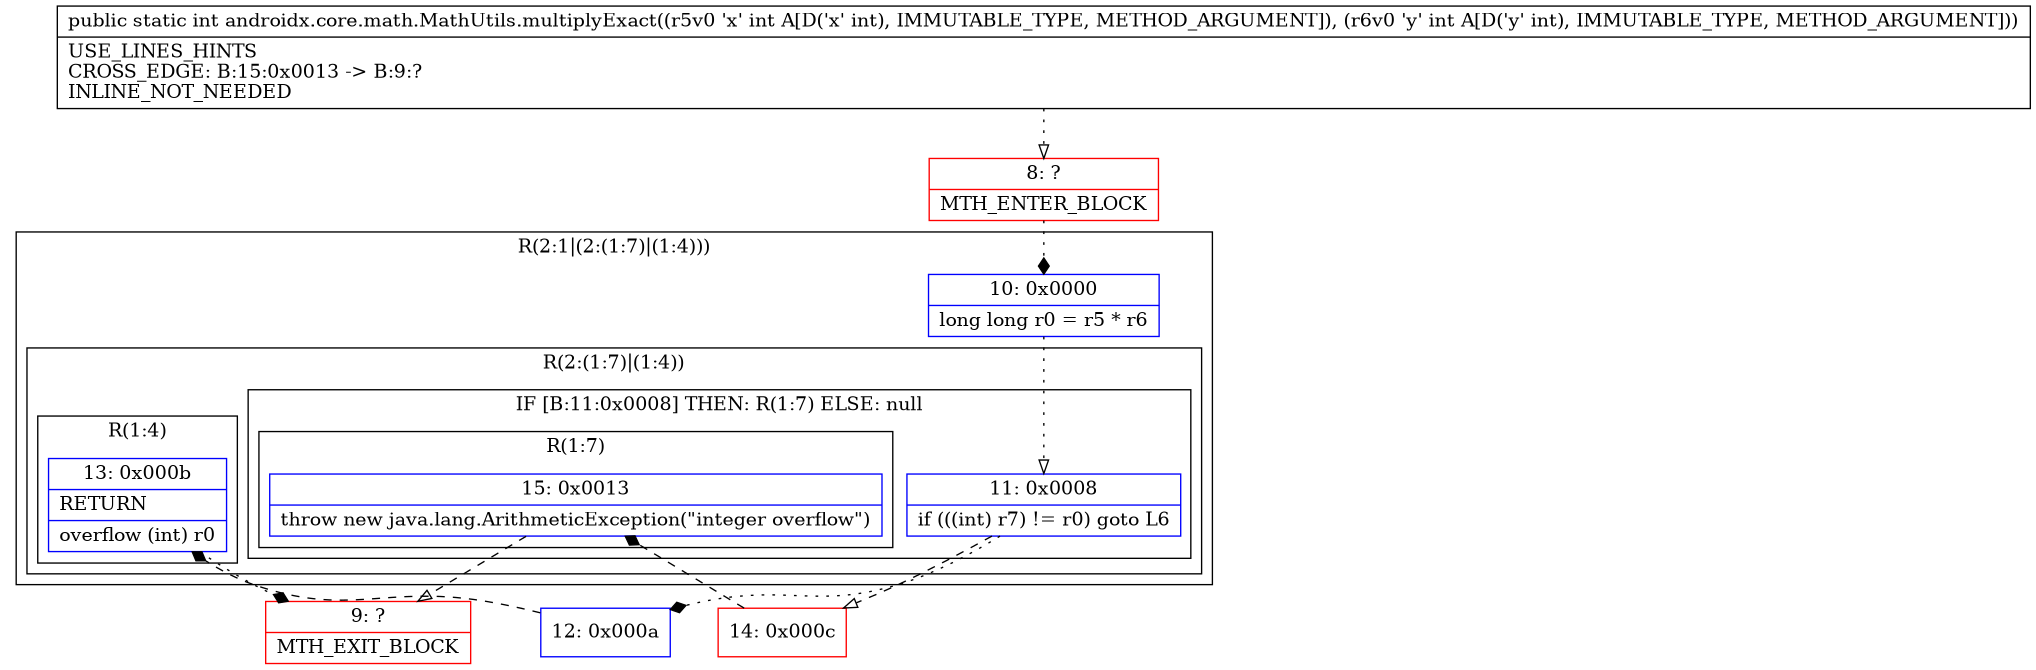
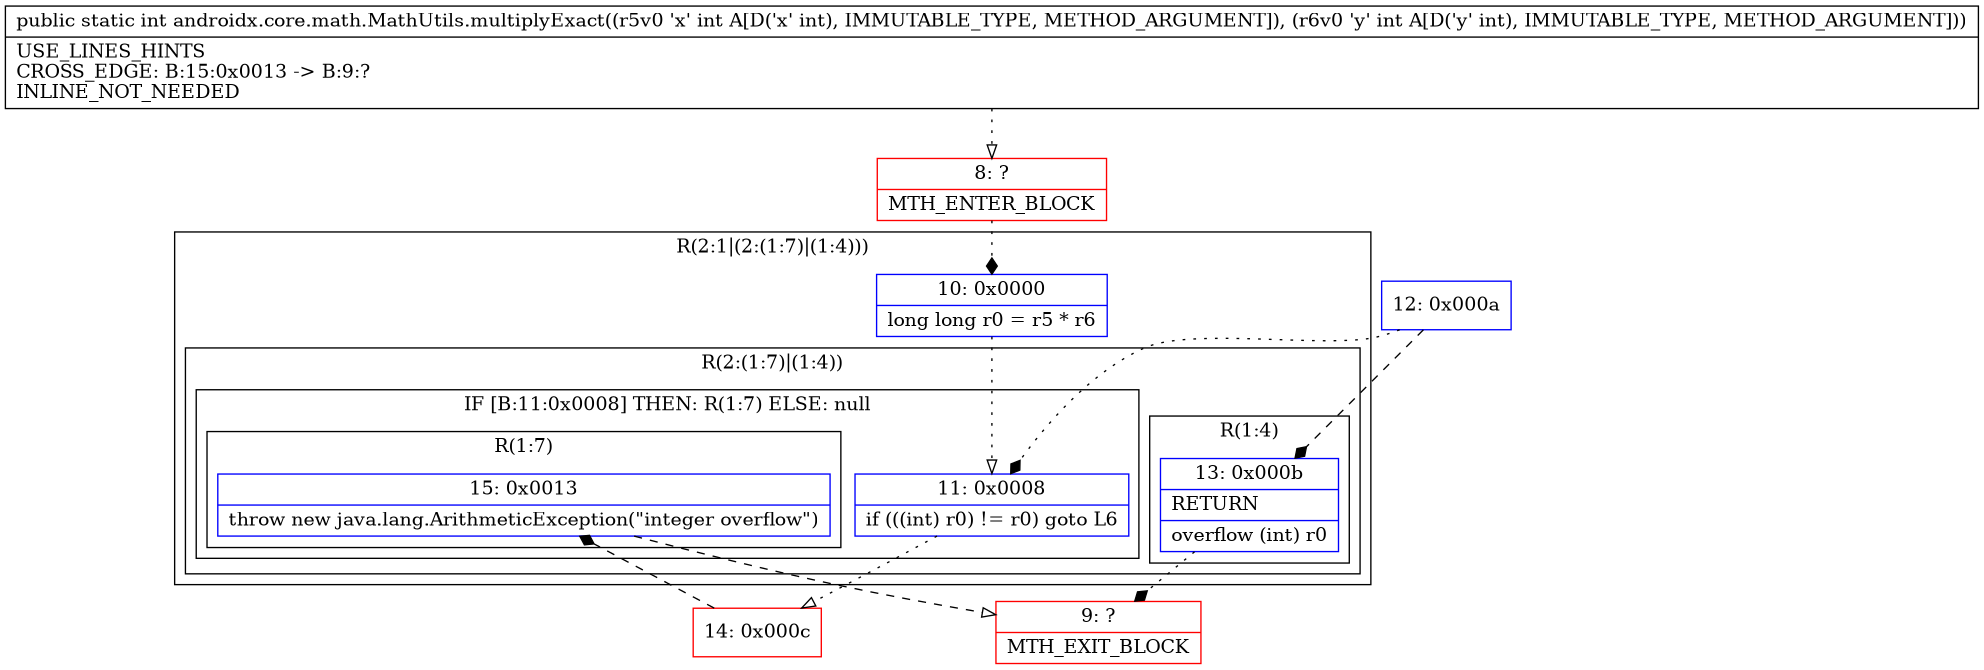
(1044, 520) -> (992, 520)
(925, 572) -> (875, 569)
(849, 595) -> (1188, 340)
